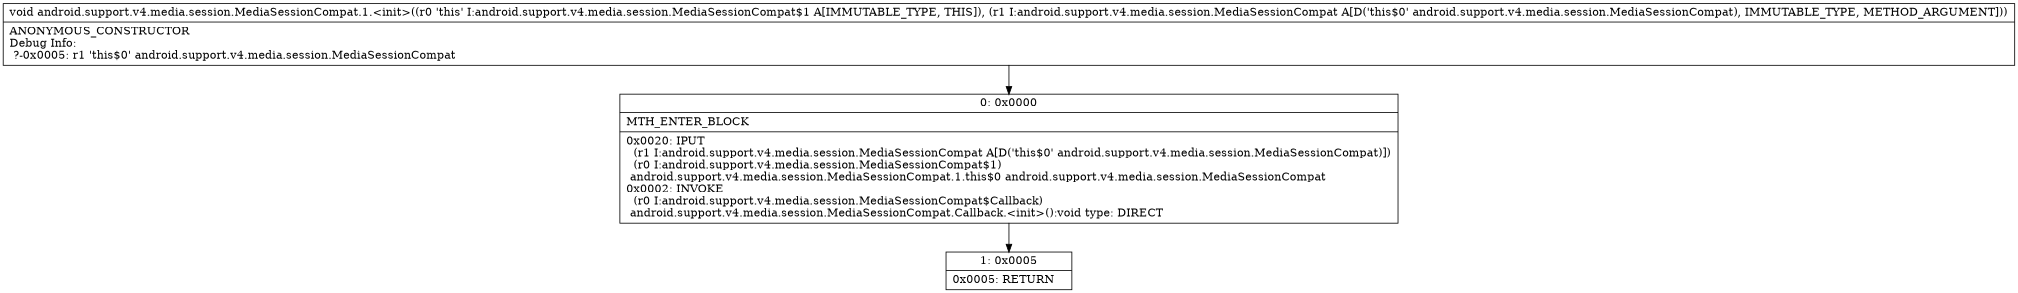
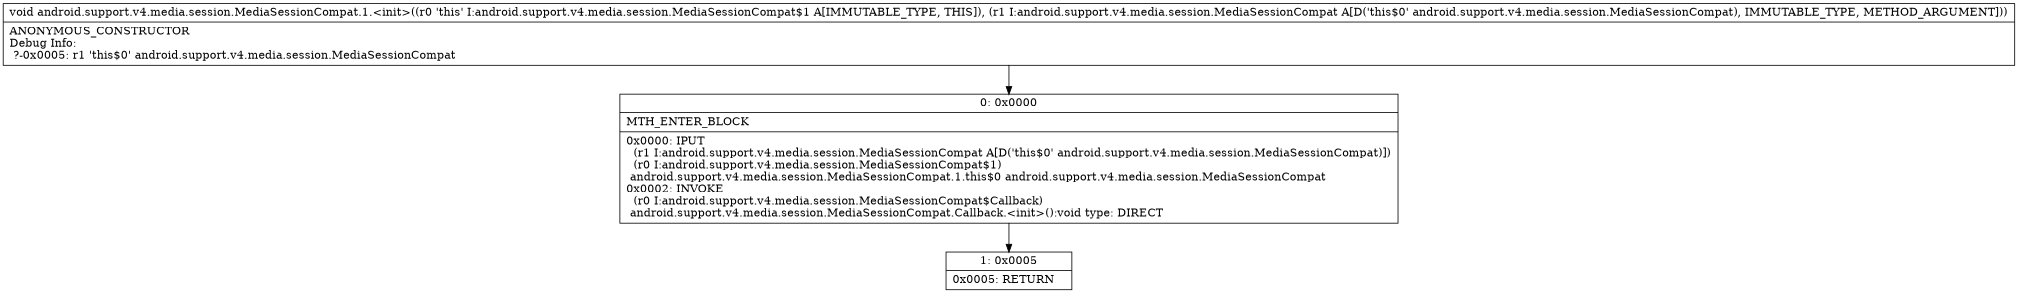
(669, 141) -> (669, 141)
